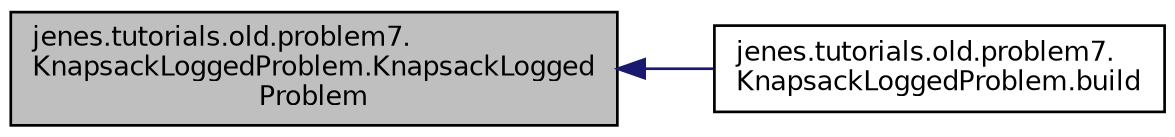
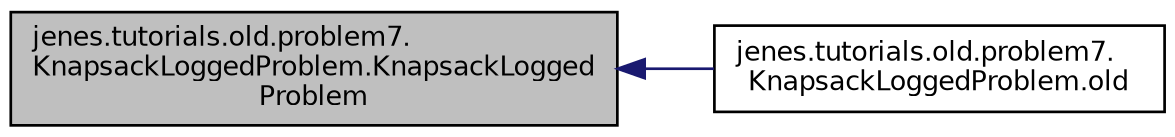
(939, 69) -> (939, 69)
